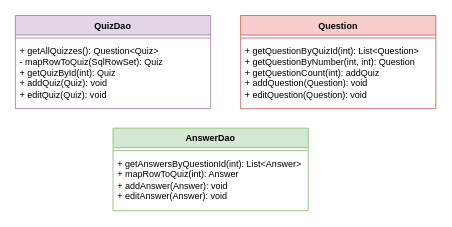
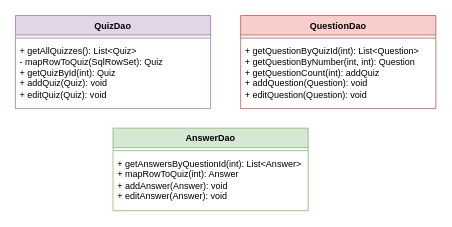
(338, 26) -> (338, 26)
(94, 73) -> (91, 73)
